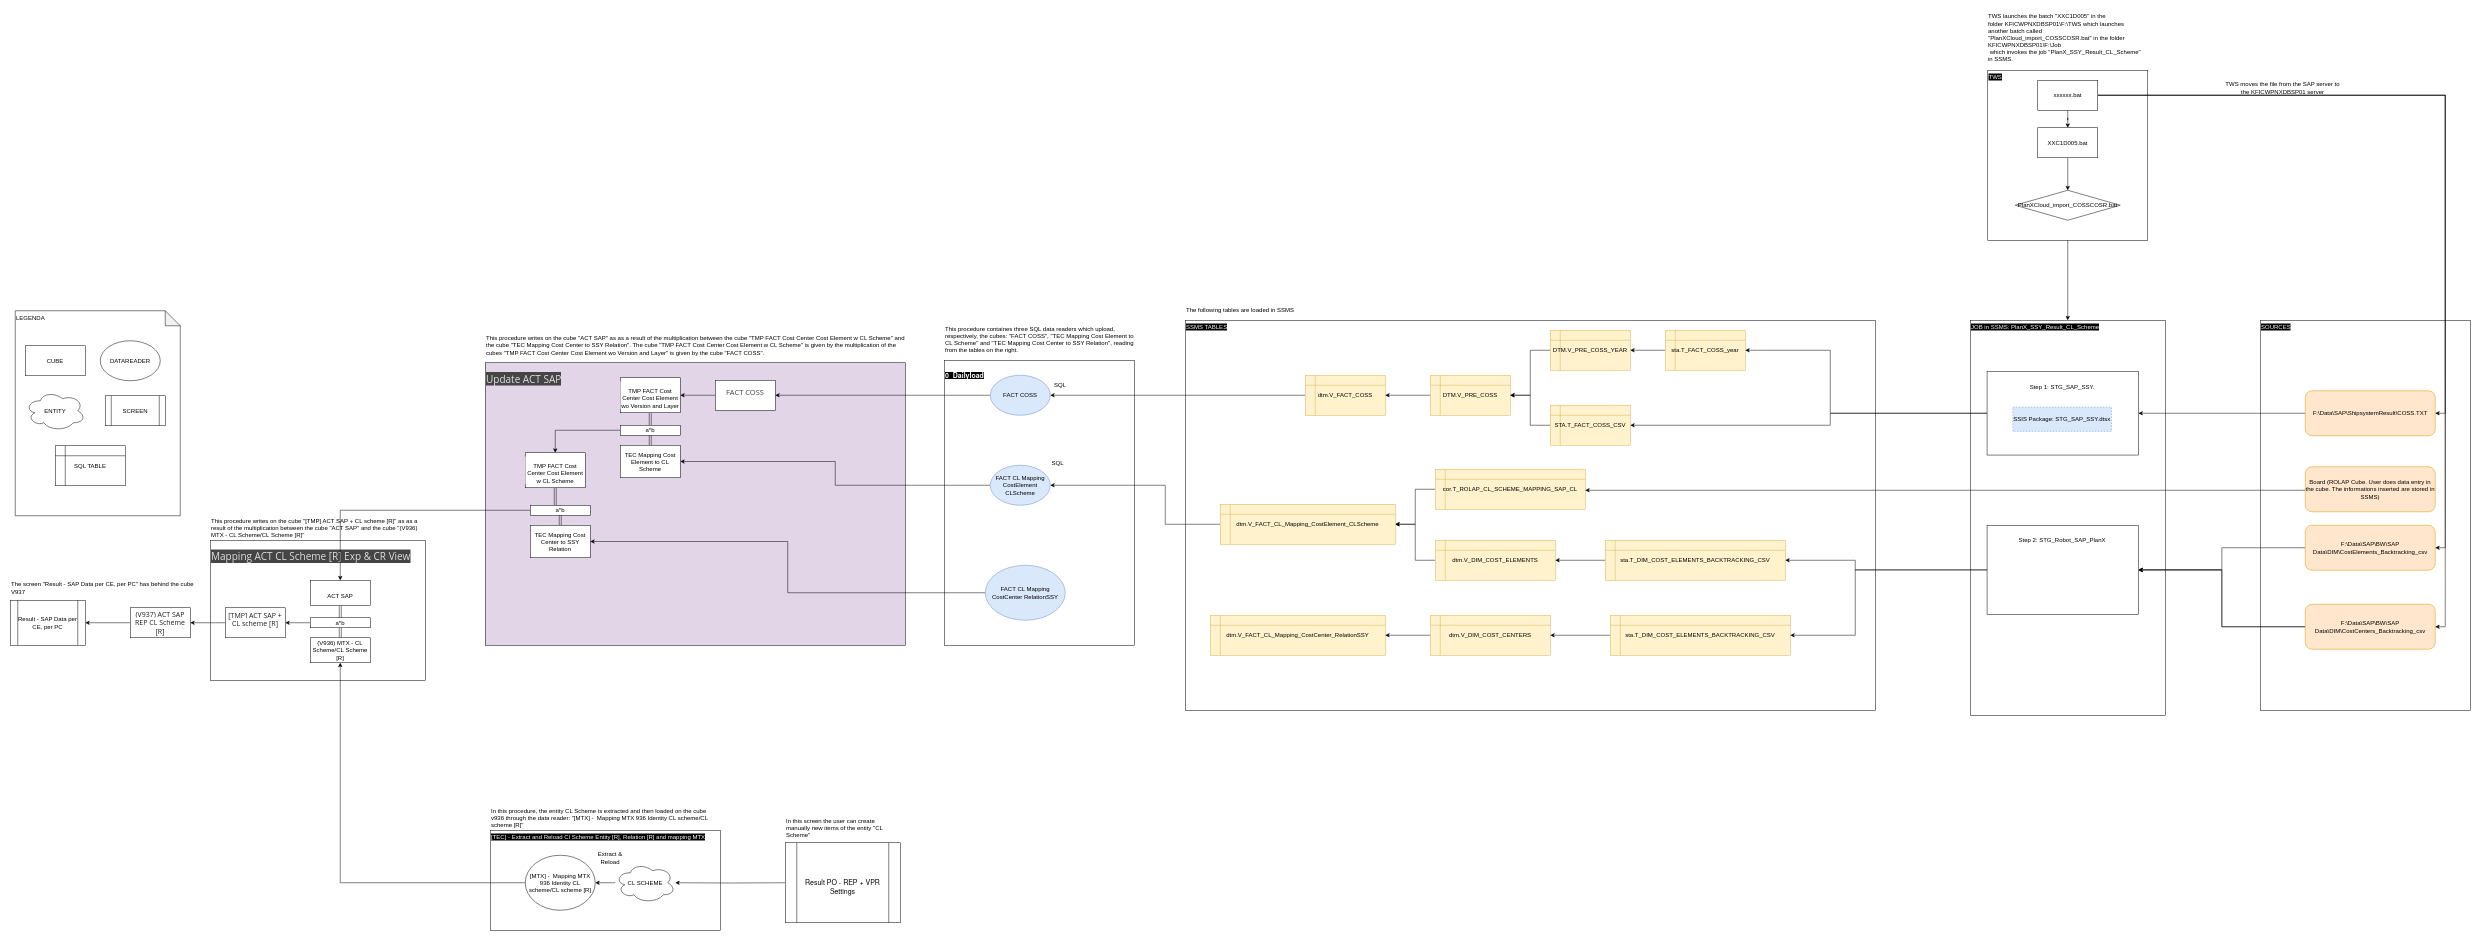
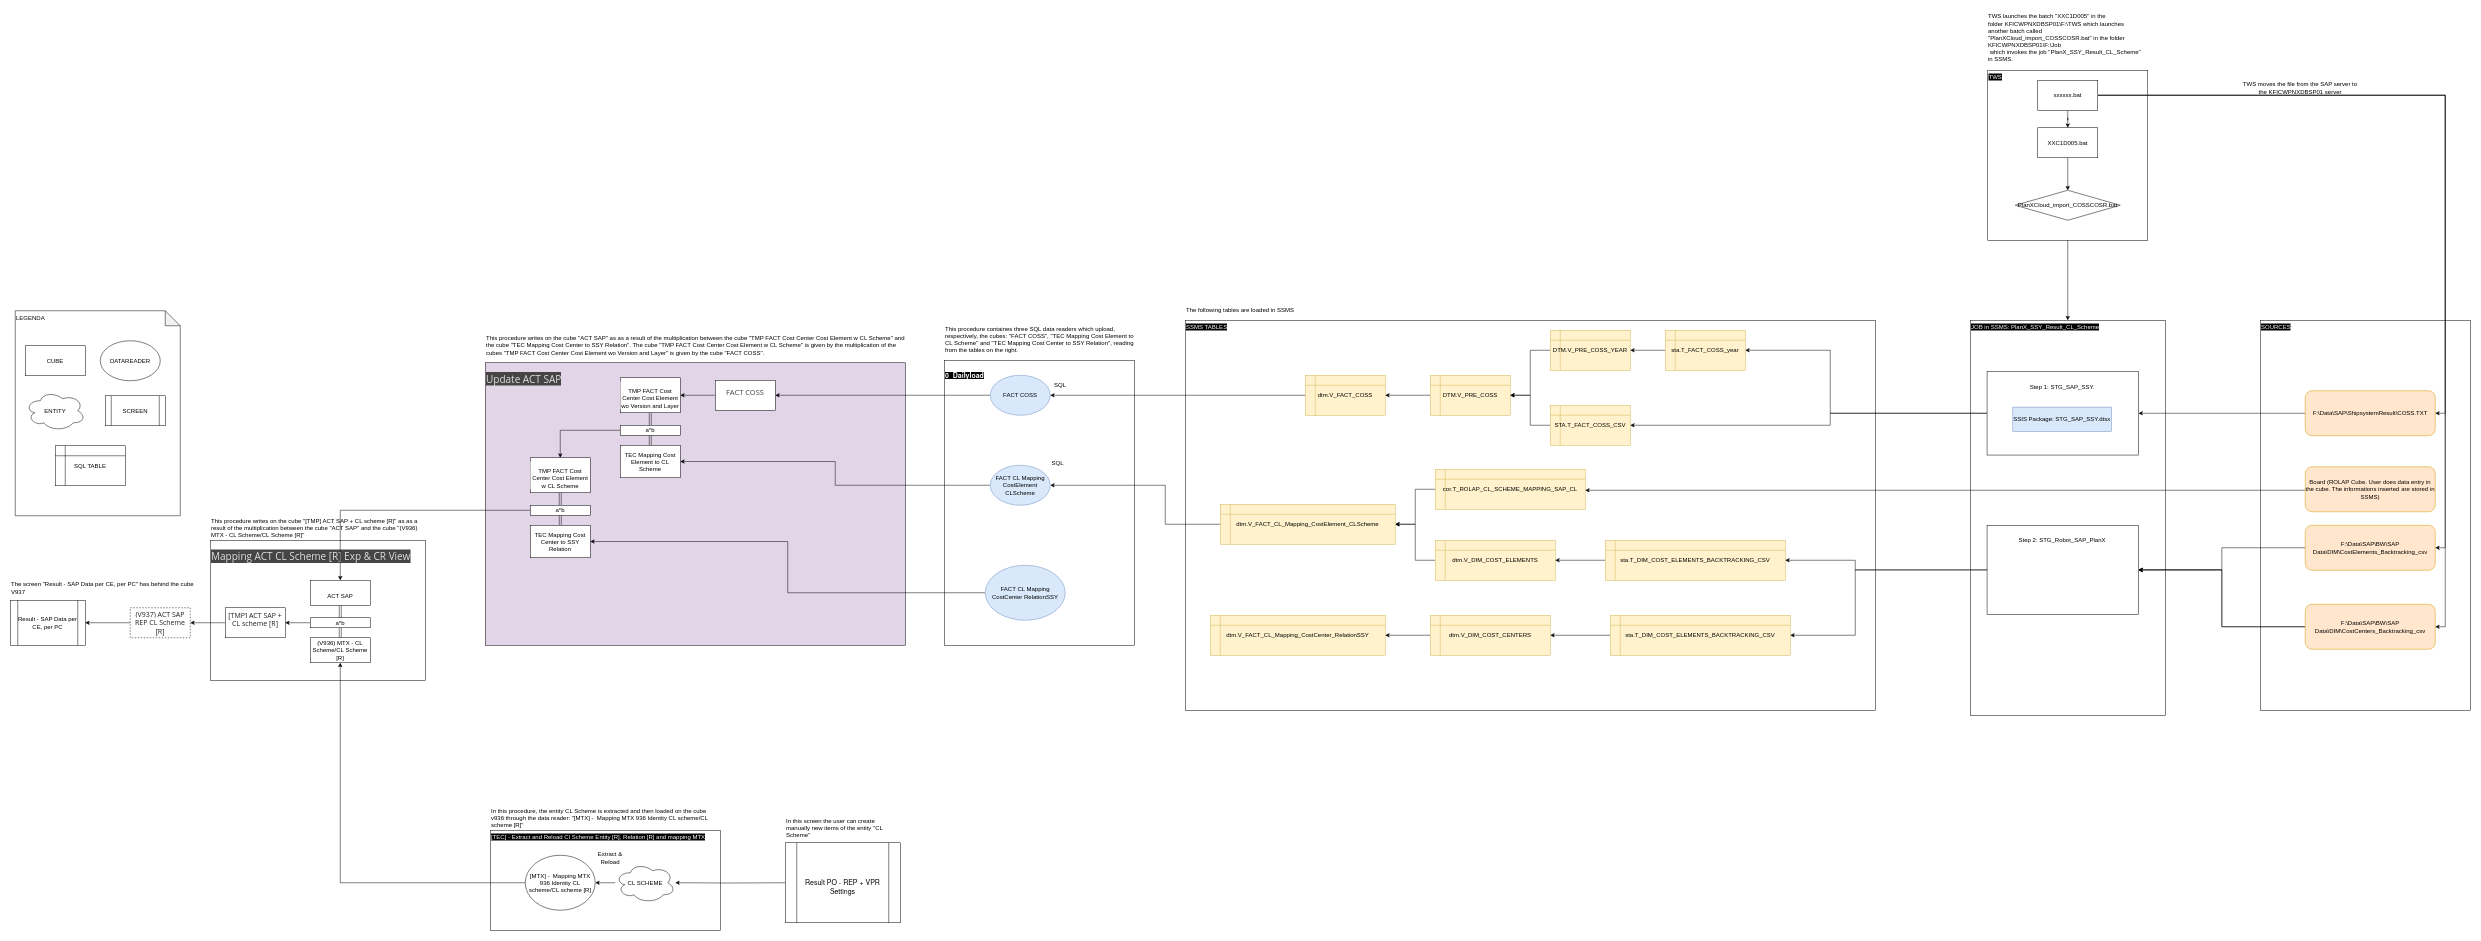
(2283, 88) -> (2300, 88)
(2062, 419) -> (2062, 419)
(555, 470) -> (560, 475)
(160, 623) -> (160, 623)
